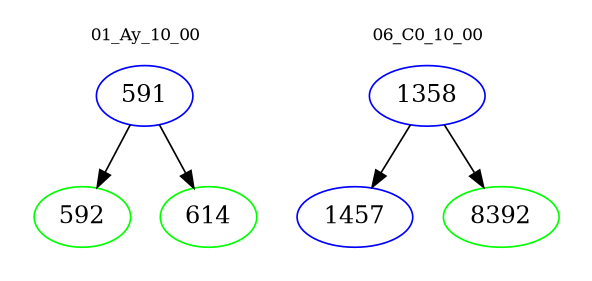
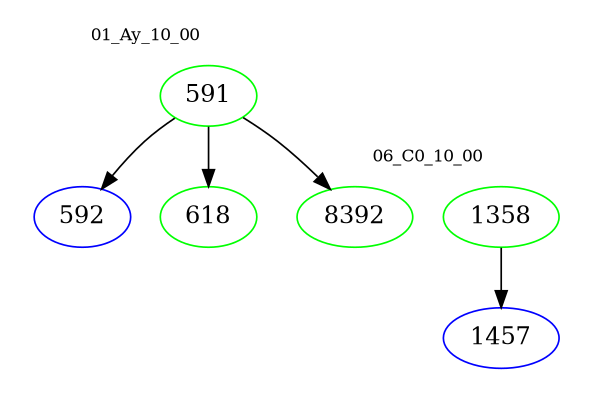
(145, 96) -> (209, 96)
(427, 96) -> (501, 217)
(459, 149) -> (295, 156)
(82, 217) -> (82, 217)
(209, 217) -> (209, 217)
